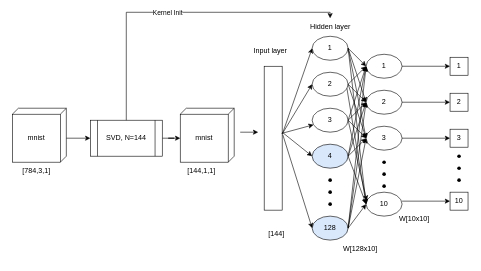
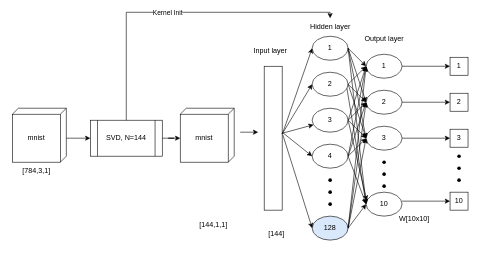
none -> (384, 39)
(330, 156) -> (330, 156)
(201, 171) -> (213, 225)
(360, 249) -> none
